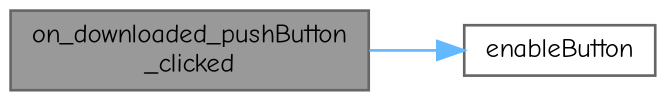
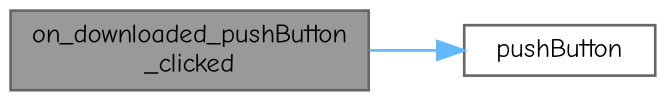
(560, 50) -> (560, 50)
